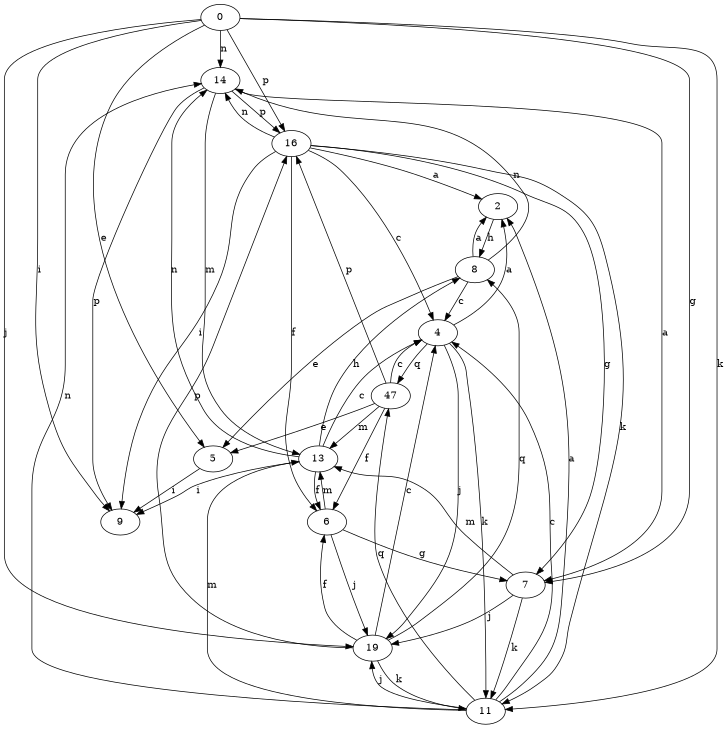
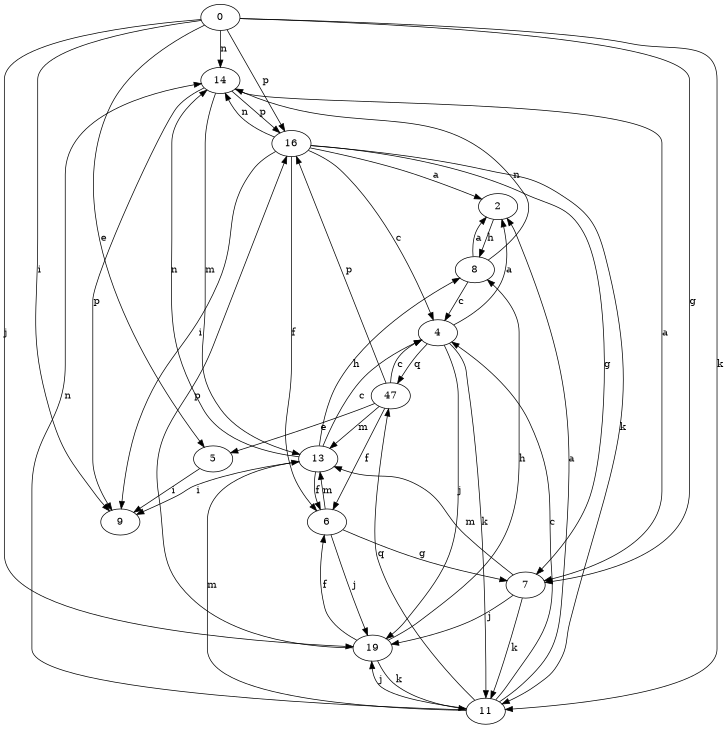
(332, 344) -> none
(523, 459) -> (523, 459)
(405, 494) -> none
